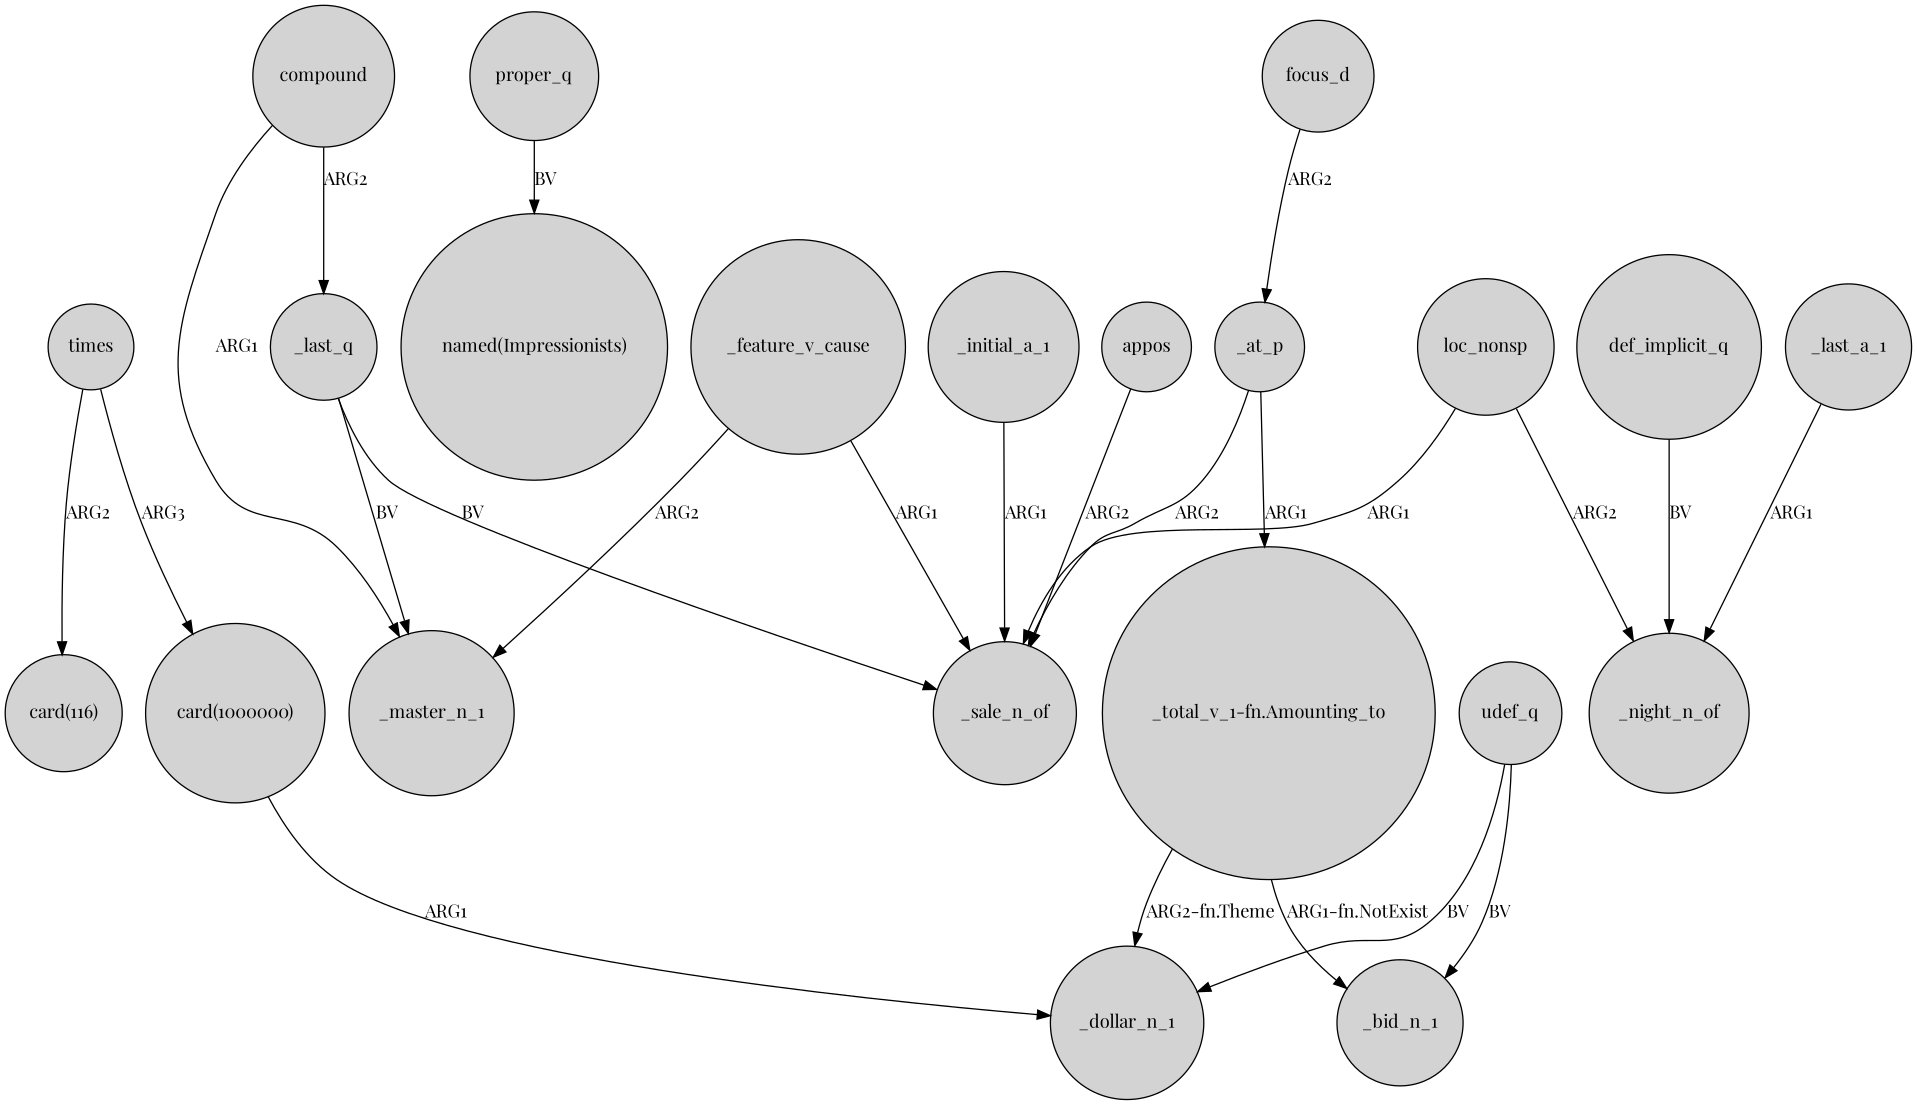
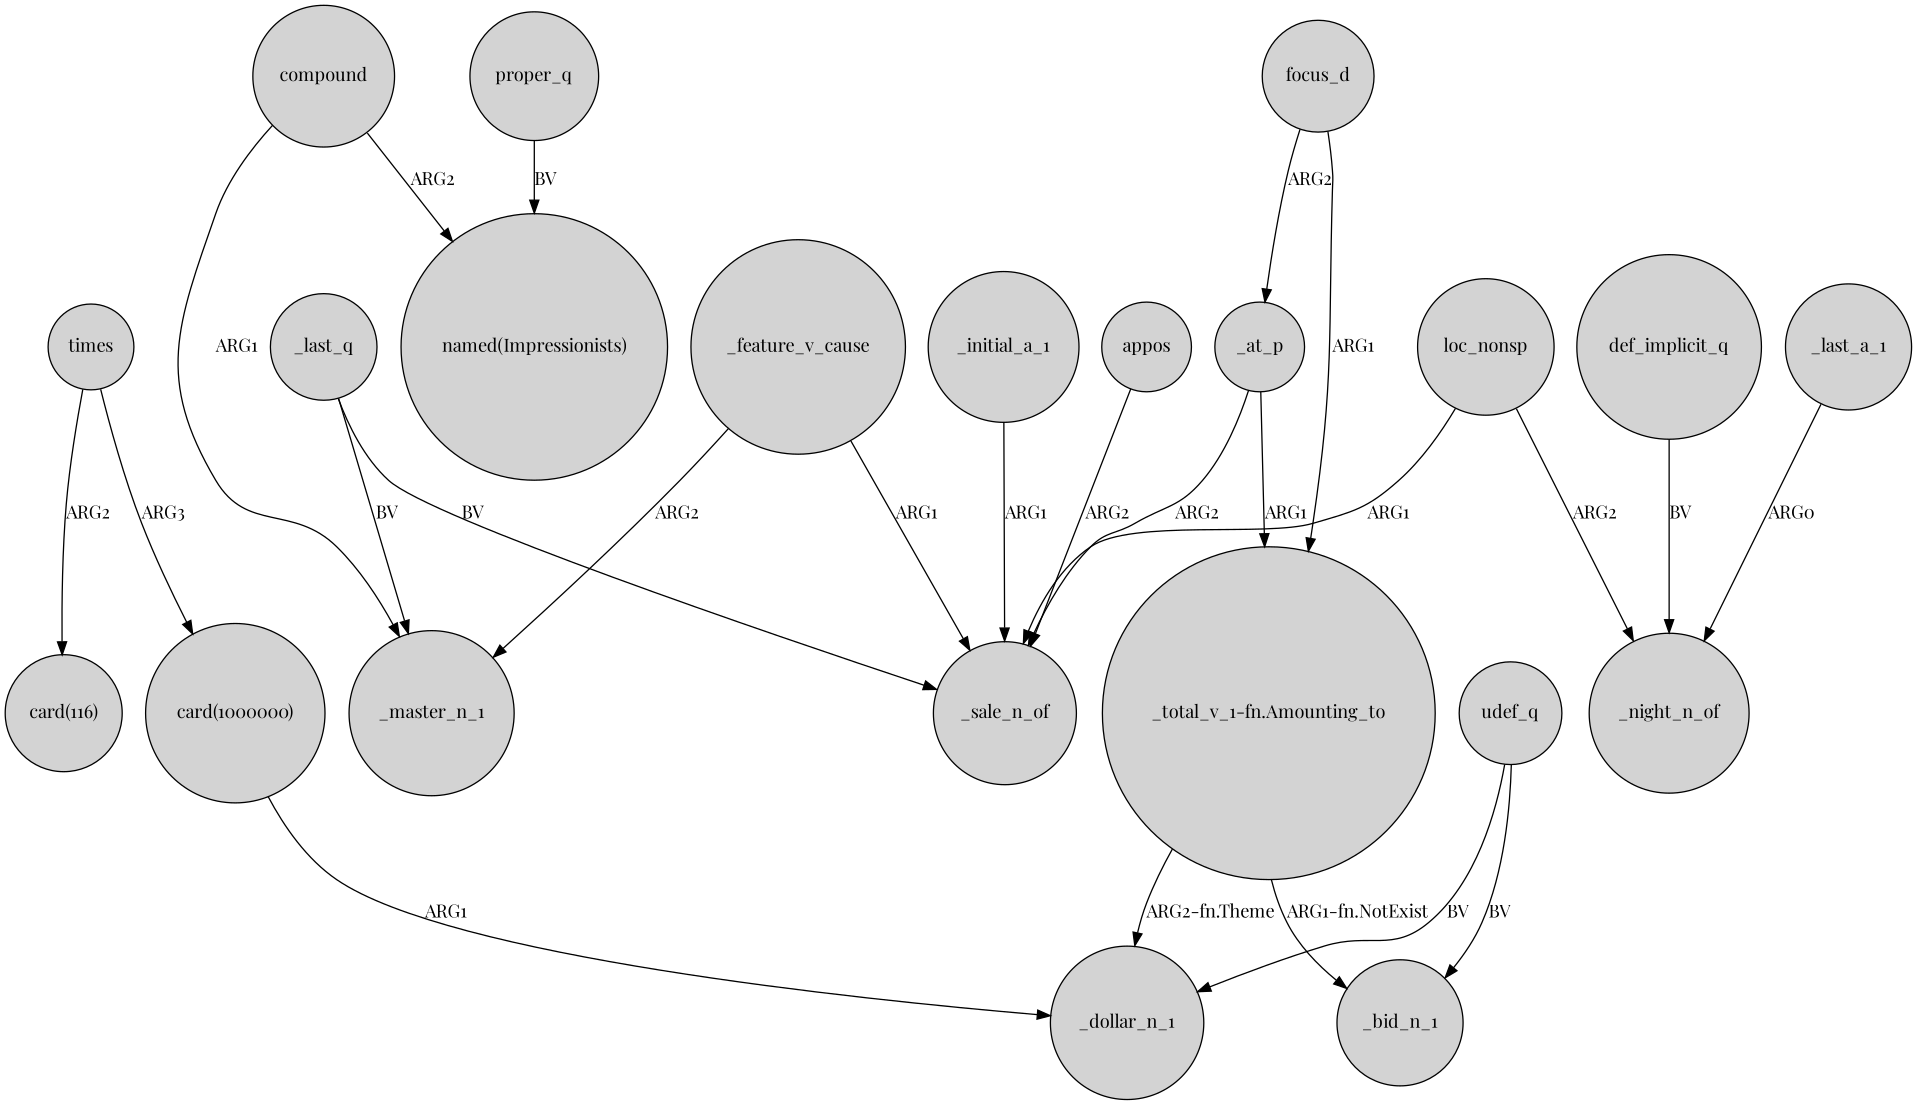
(324, 214) -> (406, 182)
none -> (1330, 335)
(1792, 514) -> (1792, 514)
